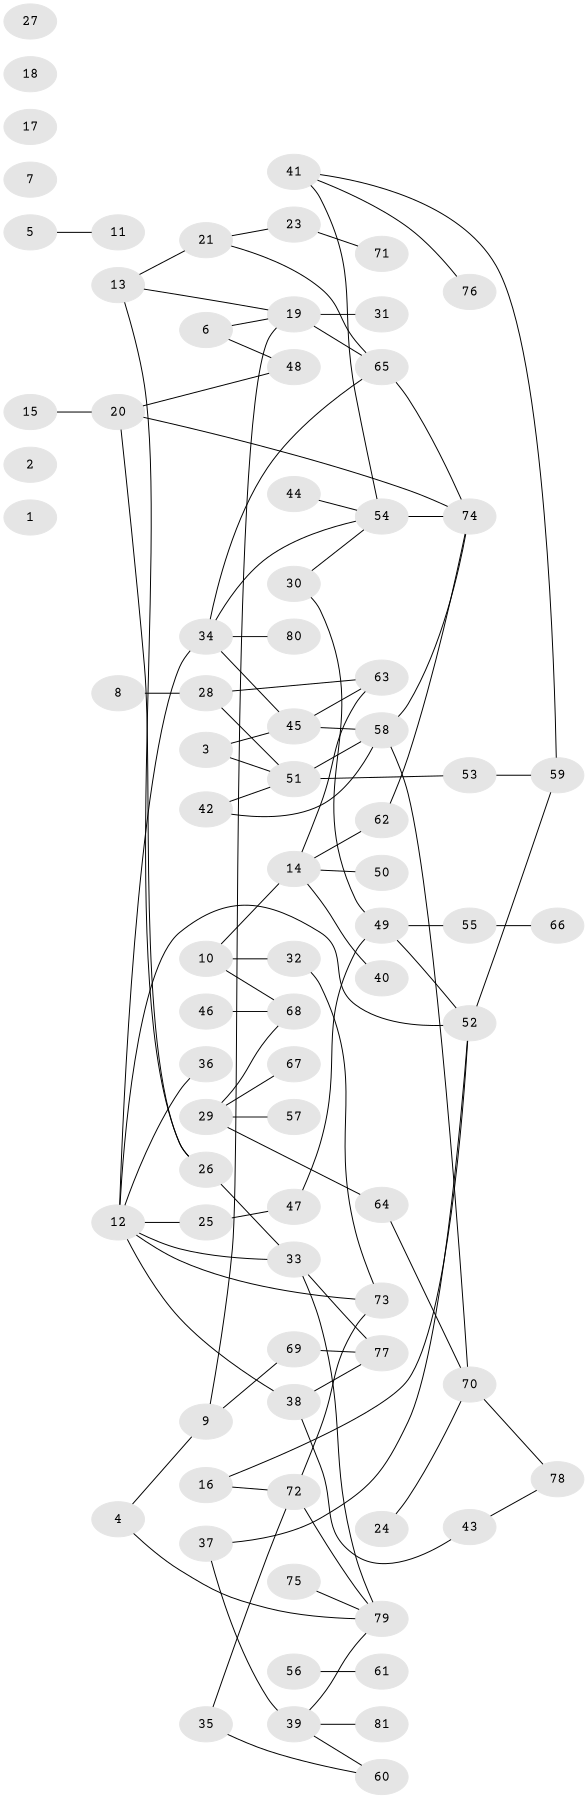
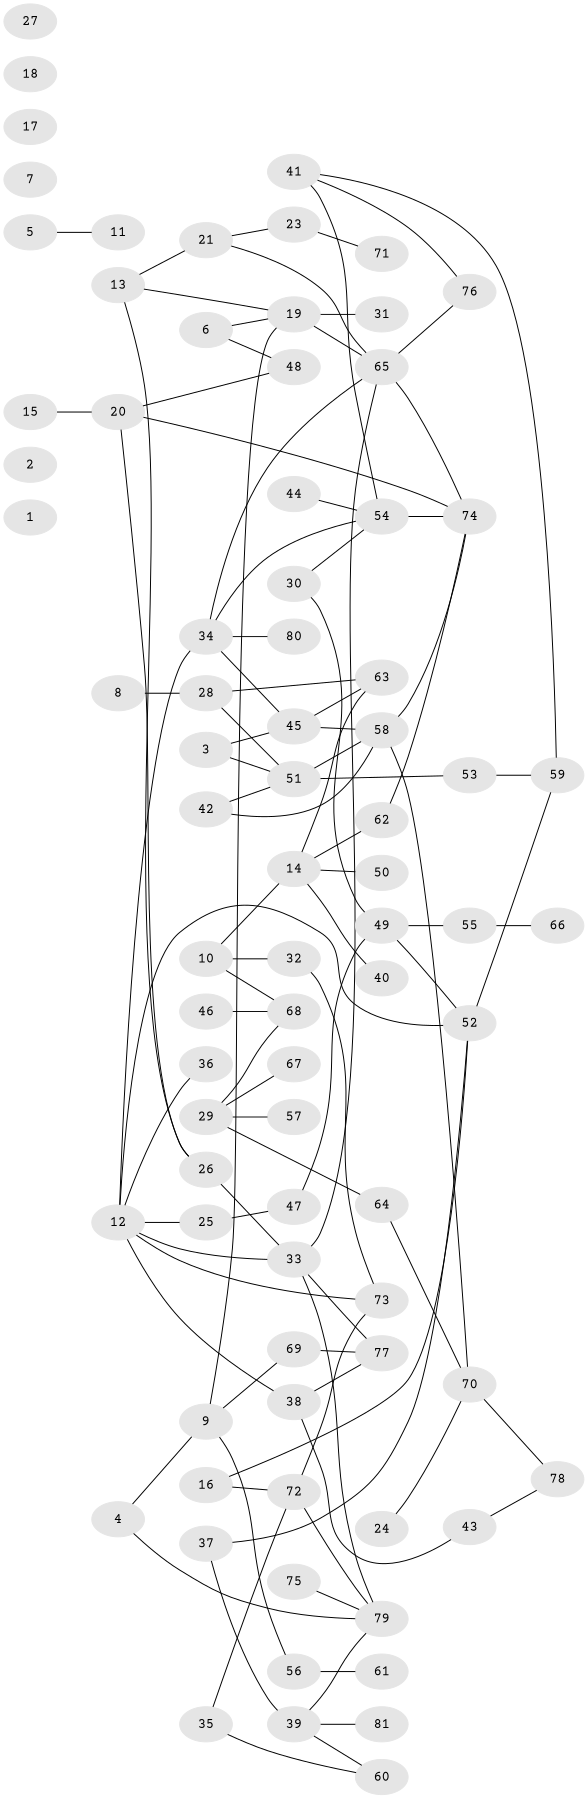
none -> (426, 329)
none -> (354, 817)
none -> (255, 1551)
